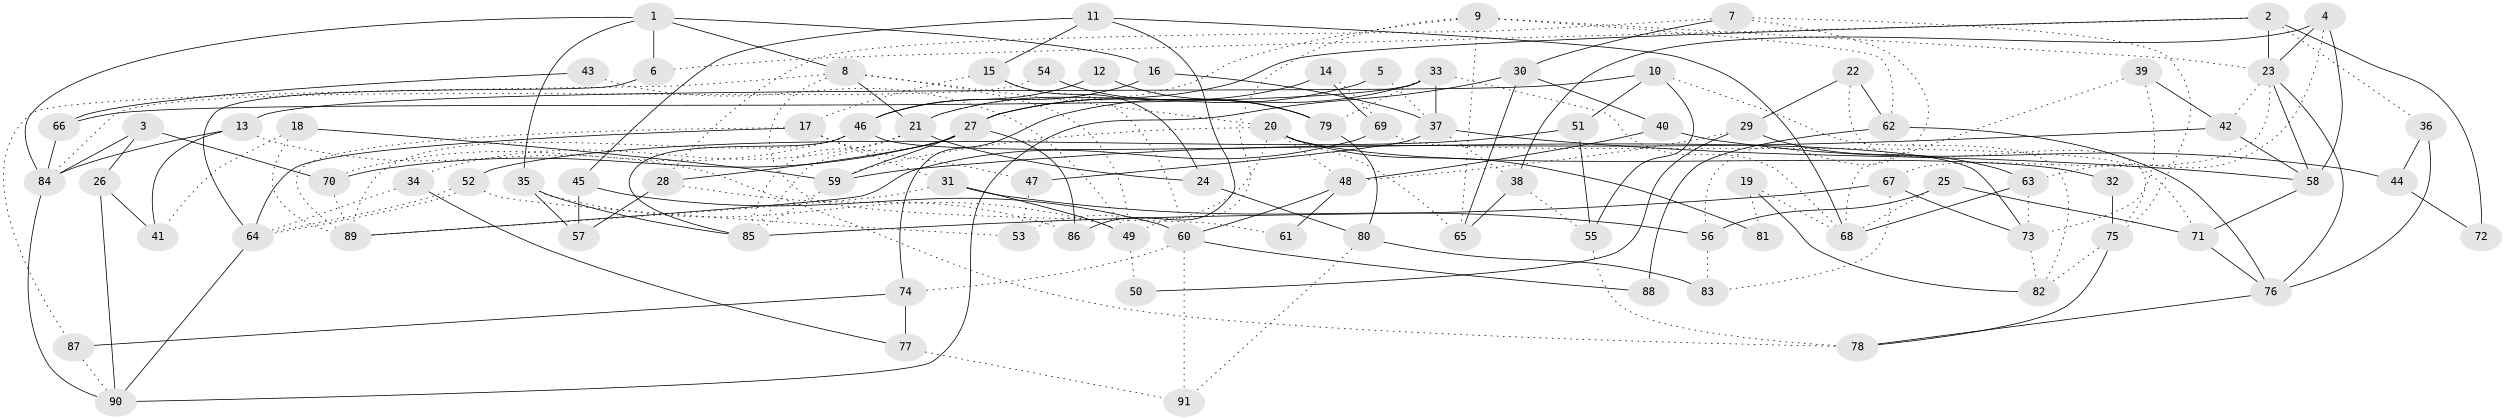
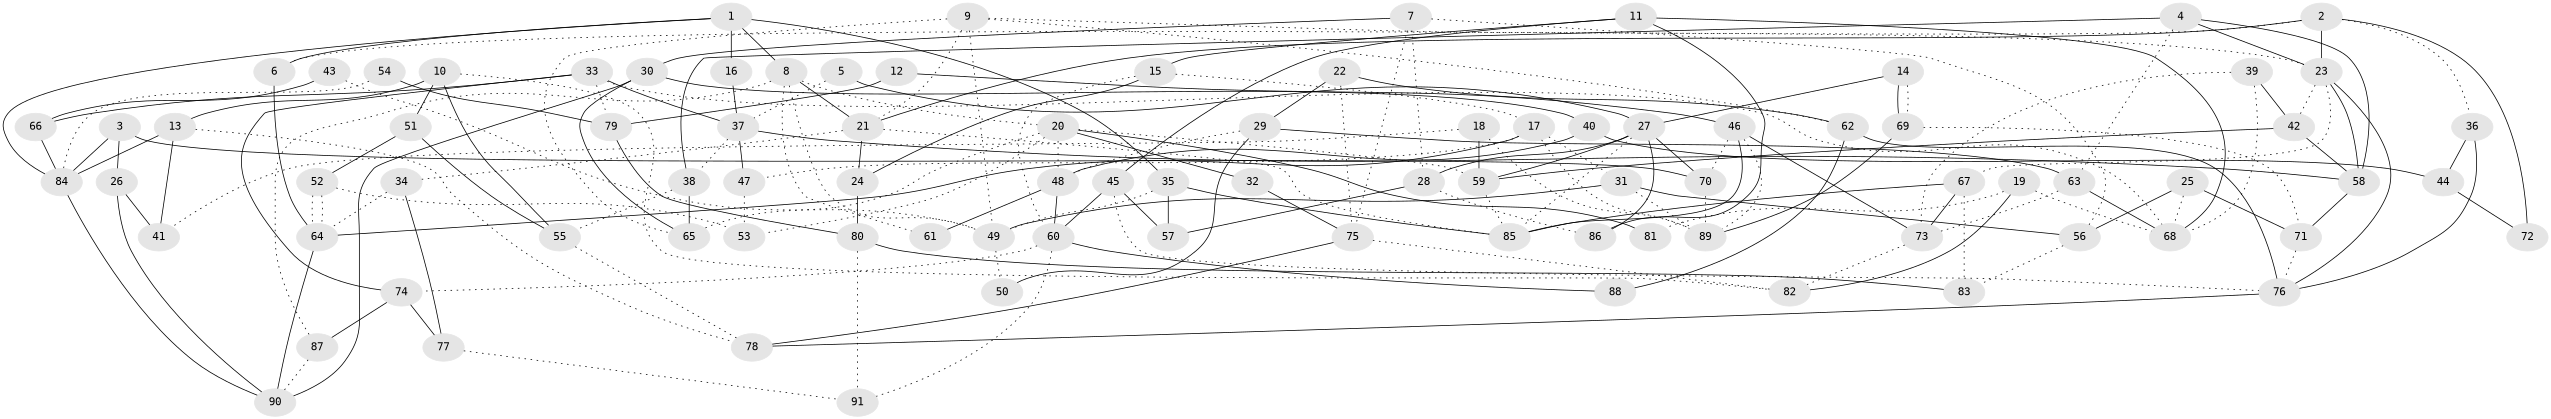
(1007, 99) -> none
(2234, 265) -> (2290, 265)
none -> (1904, 278)
